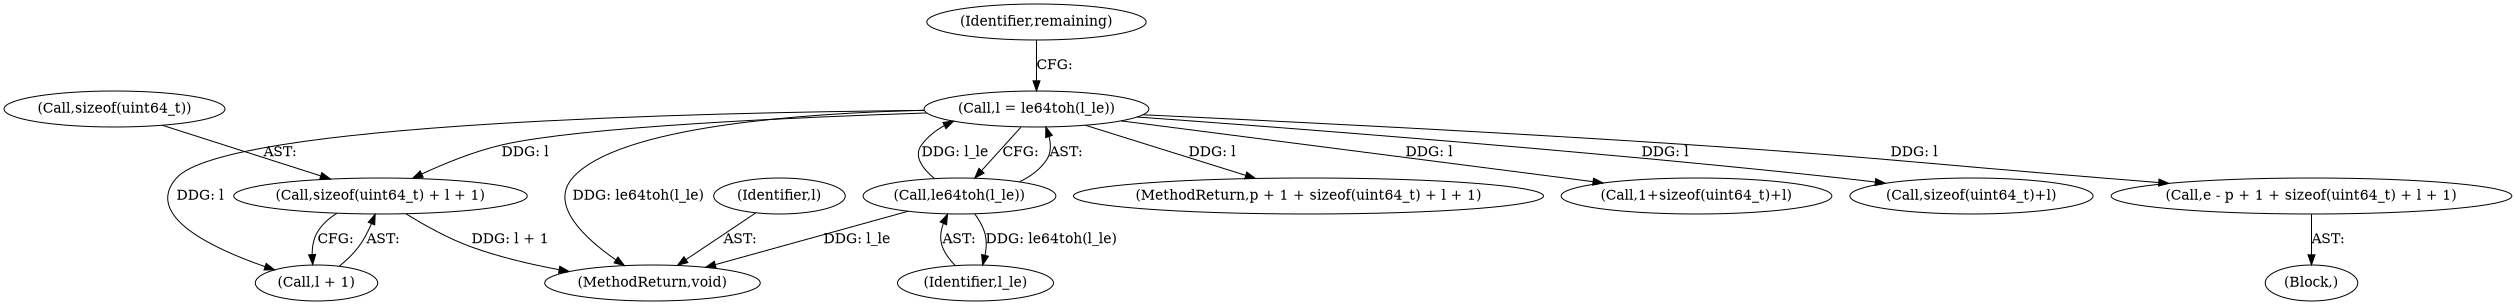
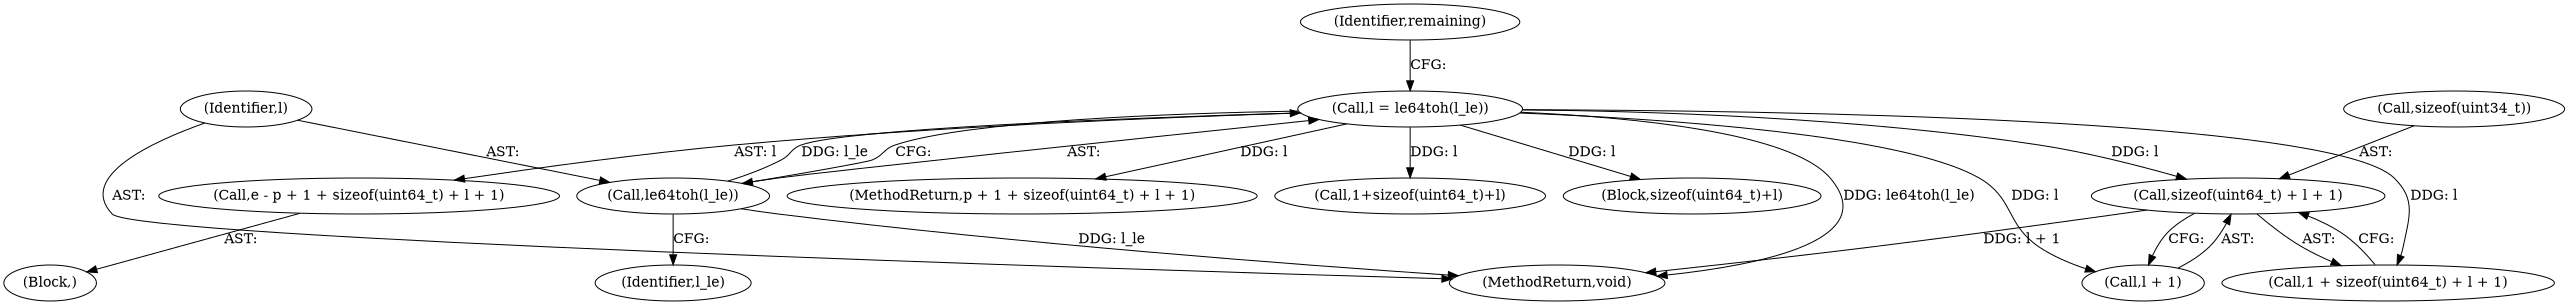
(114, 109) -> (2454, 109)
(1914, 152) -> (756, 152)
(1972, 196) -> (1692, 196)
(1052, 240) -> (694, 240)
(942, 246) -> (449, 150)
none -> (2388, 283)
